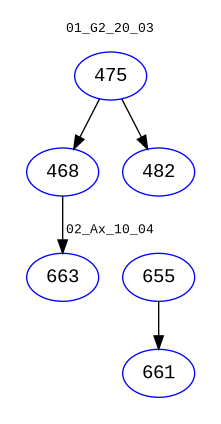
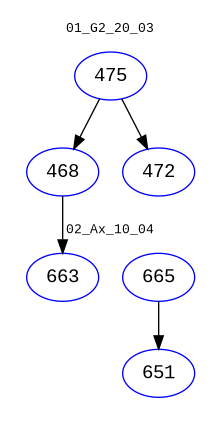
(159, 172) -> (159, 172)
(159, 277) -> (159, 277)
(159, 373) -> (159, 373)
